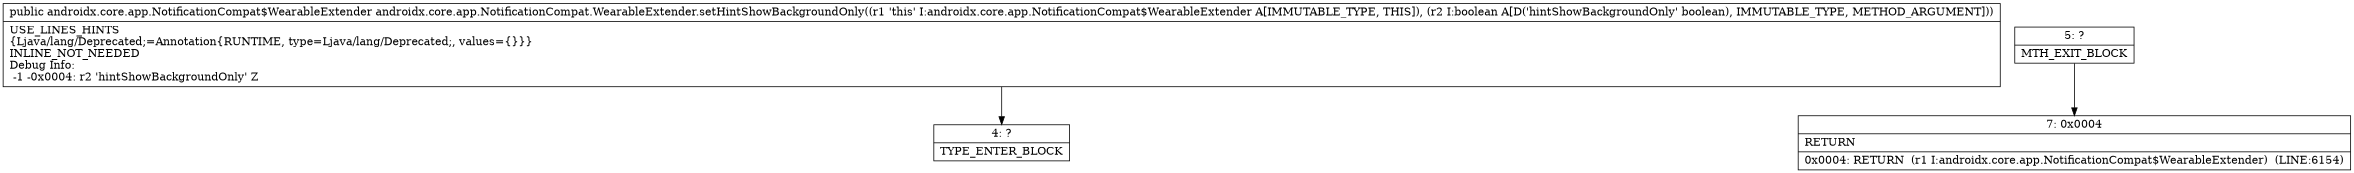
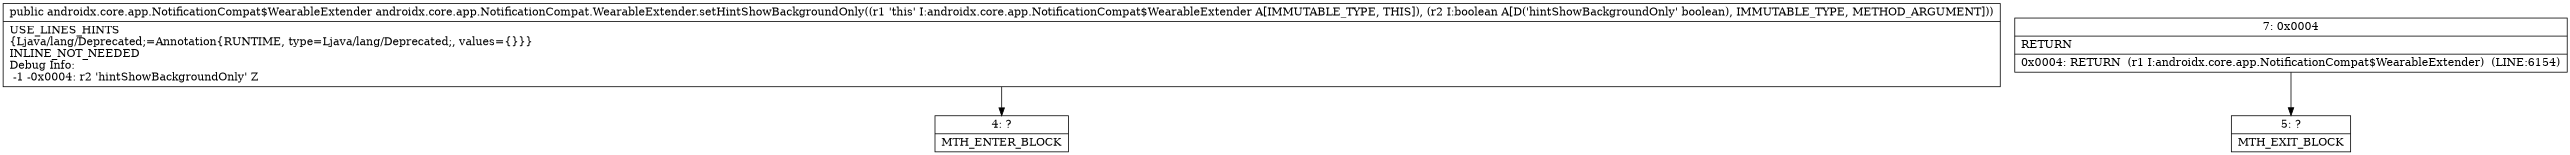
(2074, 86) -> (2291, 90)
(1002, 151) -> (1002, 142)
